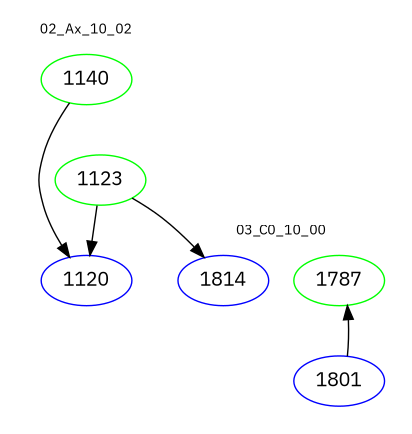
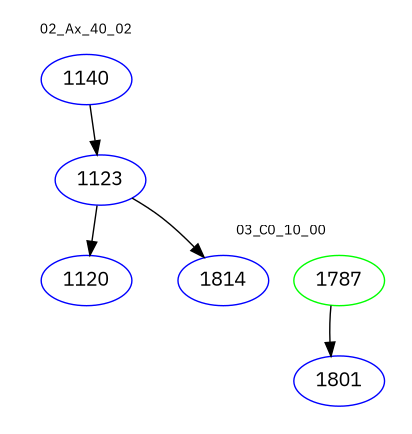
(87, 30) -> (87, 30)
(87, 80) -> (87, 80)
(39, 173) -> (93, 123)
(100, 180) -> (100, 180)
(349, 338) -> (330, 324)
